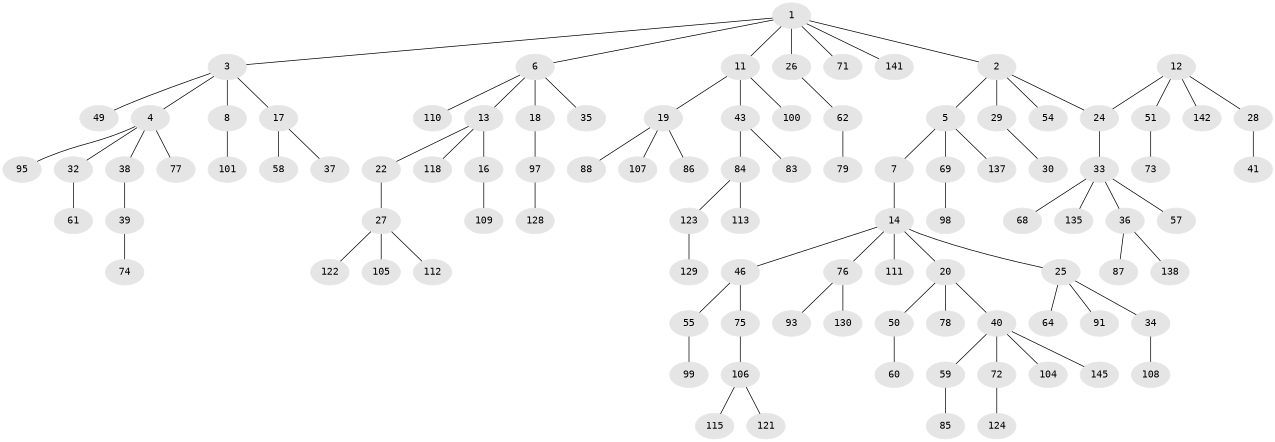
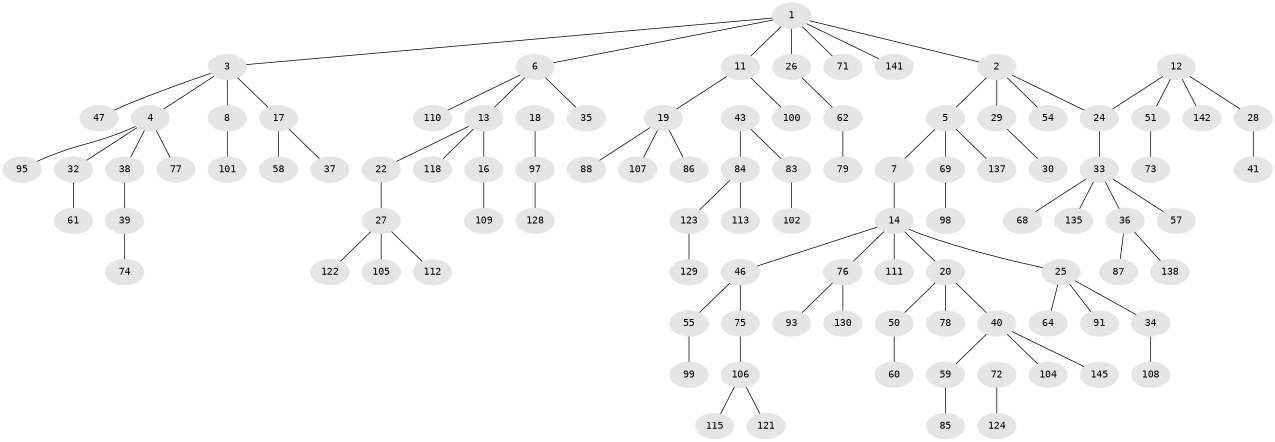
(535, 93) -> none
(740, 93) -> none
(99, 118) -> (99, 118)
none -> (792, 221)
(997, 349) -> none
